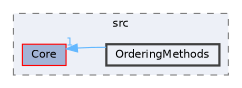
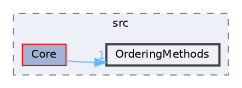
(92, 47) -> (80, 62)
